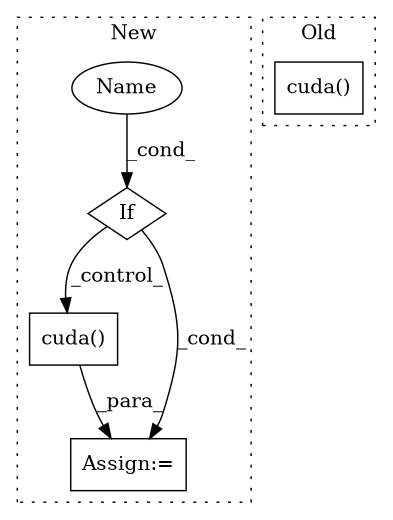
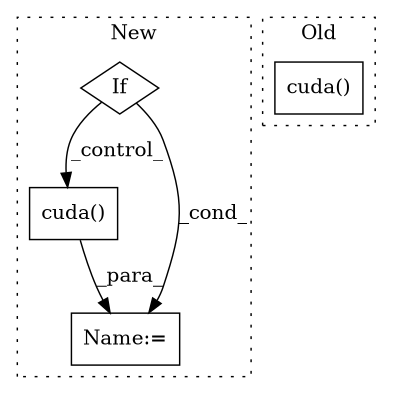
(127, 88) -> none
(128, 465) -> (126, 339)
